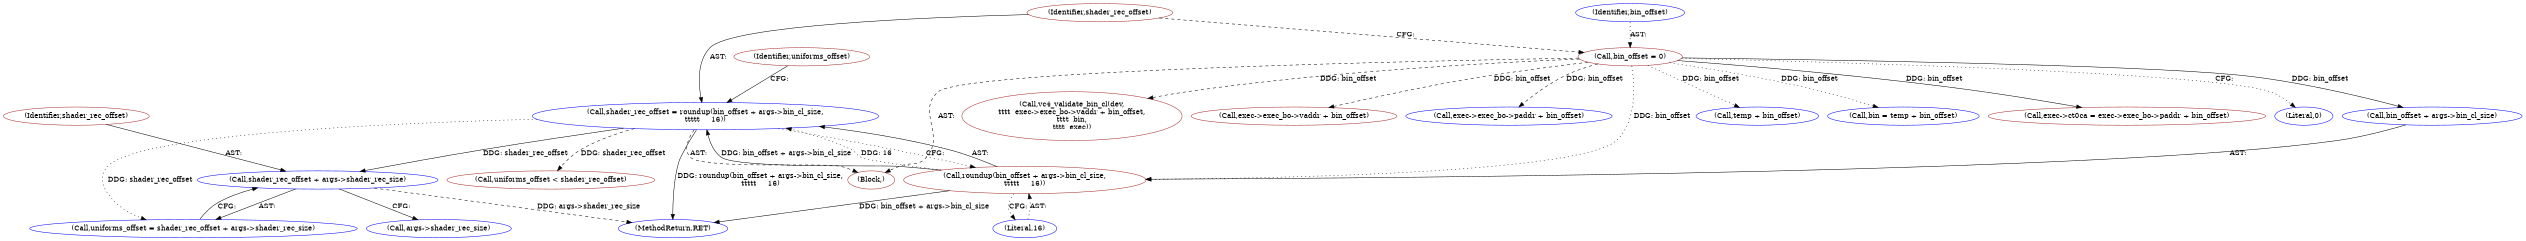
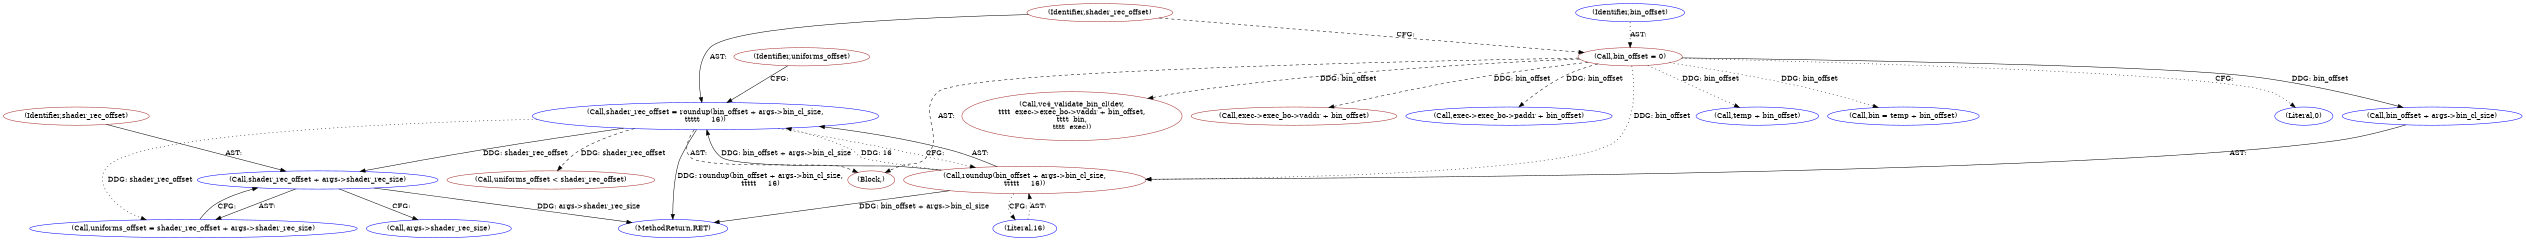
(2127, 116) -> none
(500, 205) -> (500, 205)
